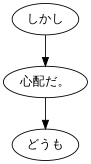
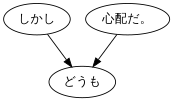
(45, 46) -> (57, 47)
